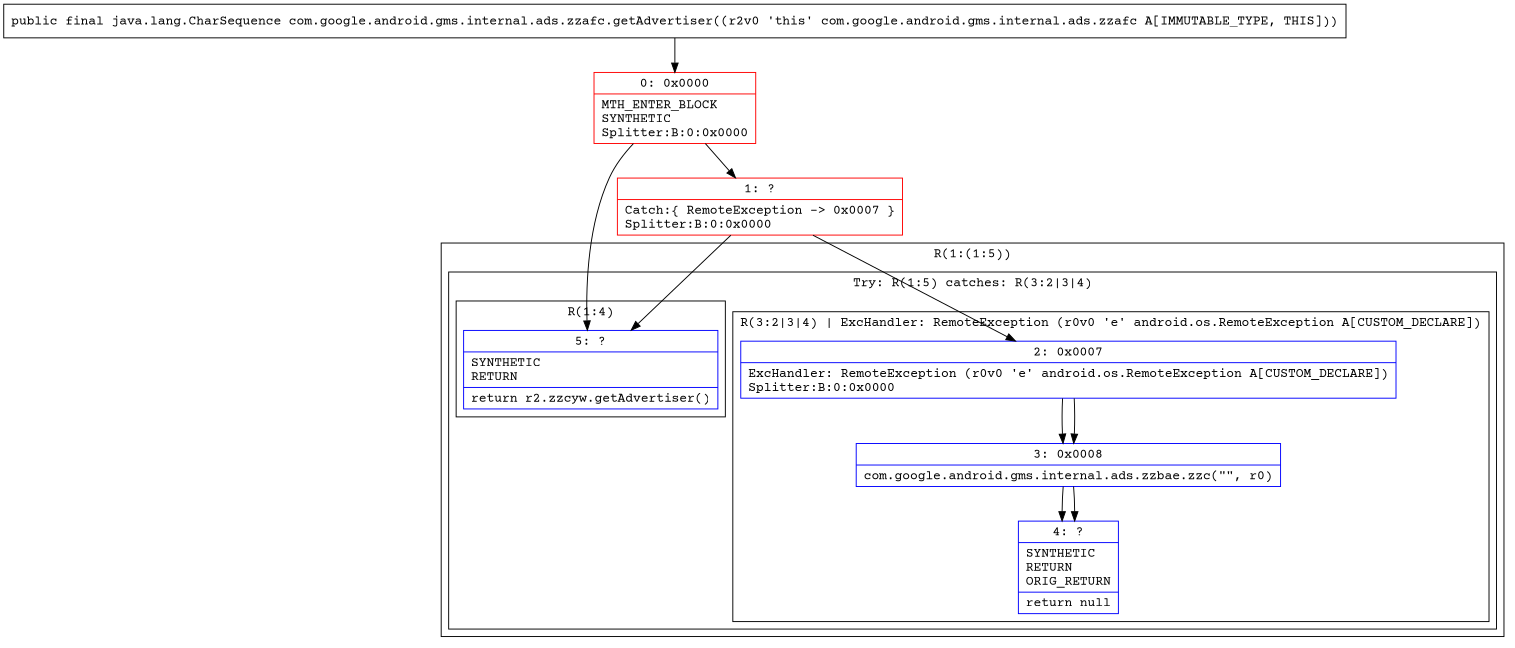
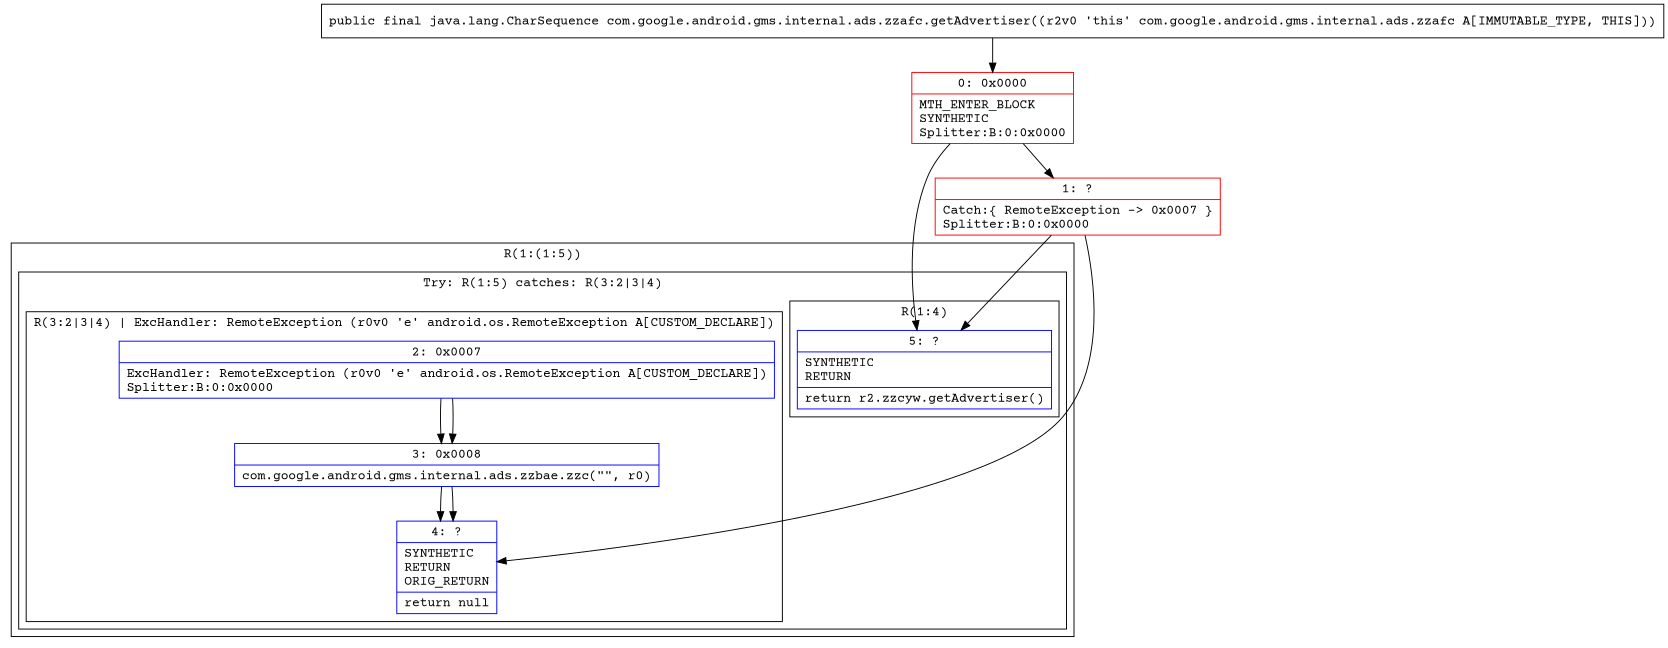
(910, 286) -> (886, 497)
